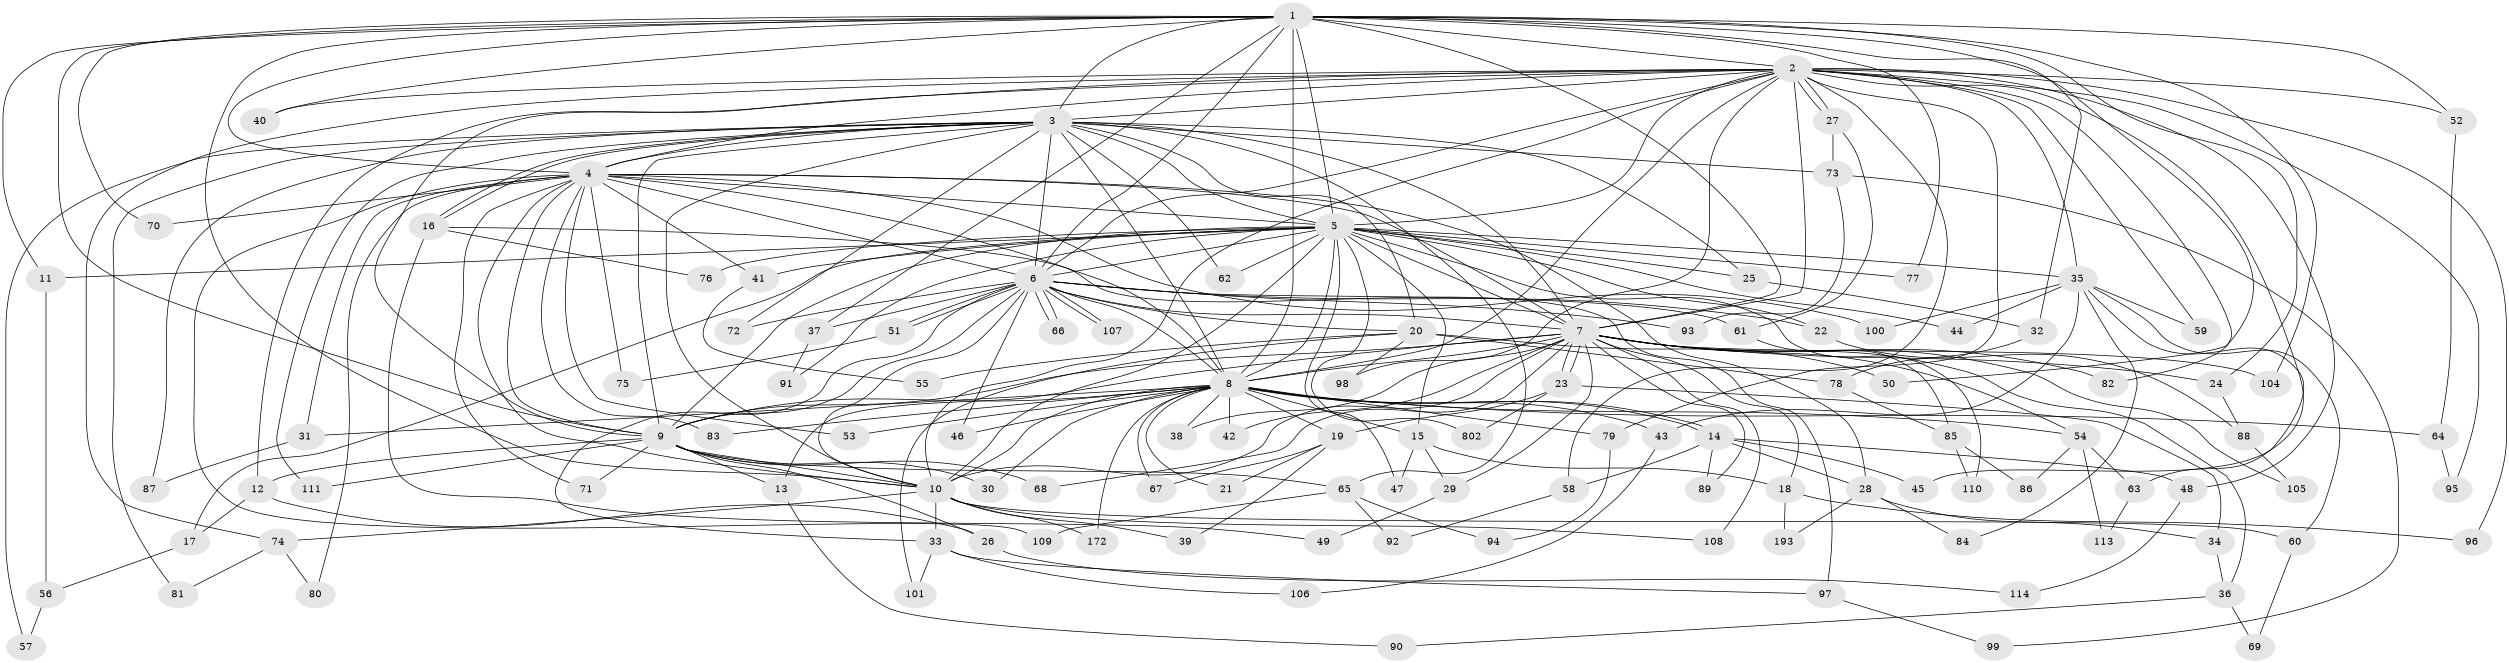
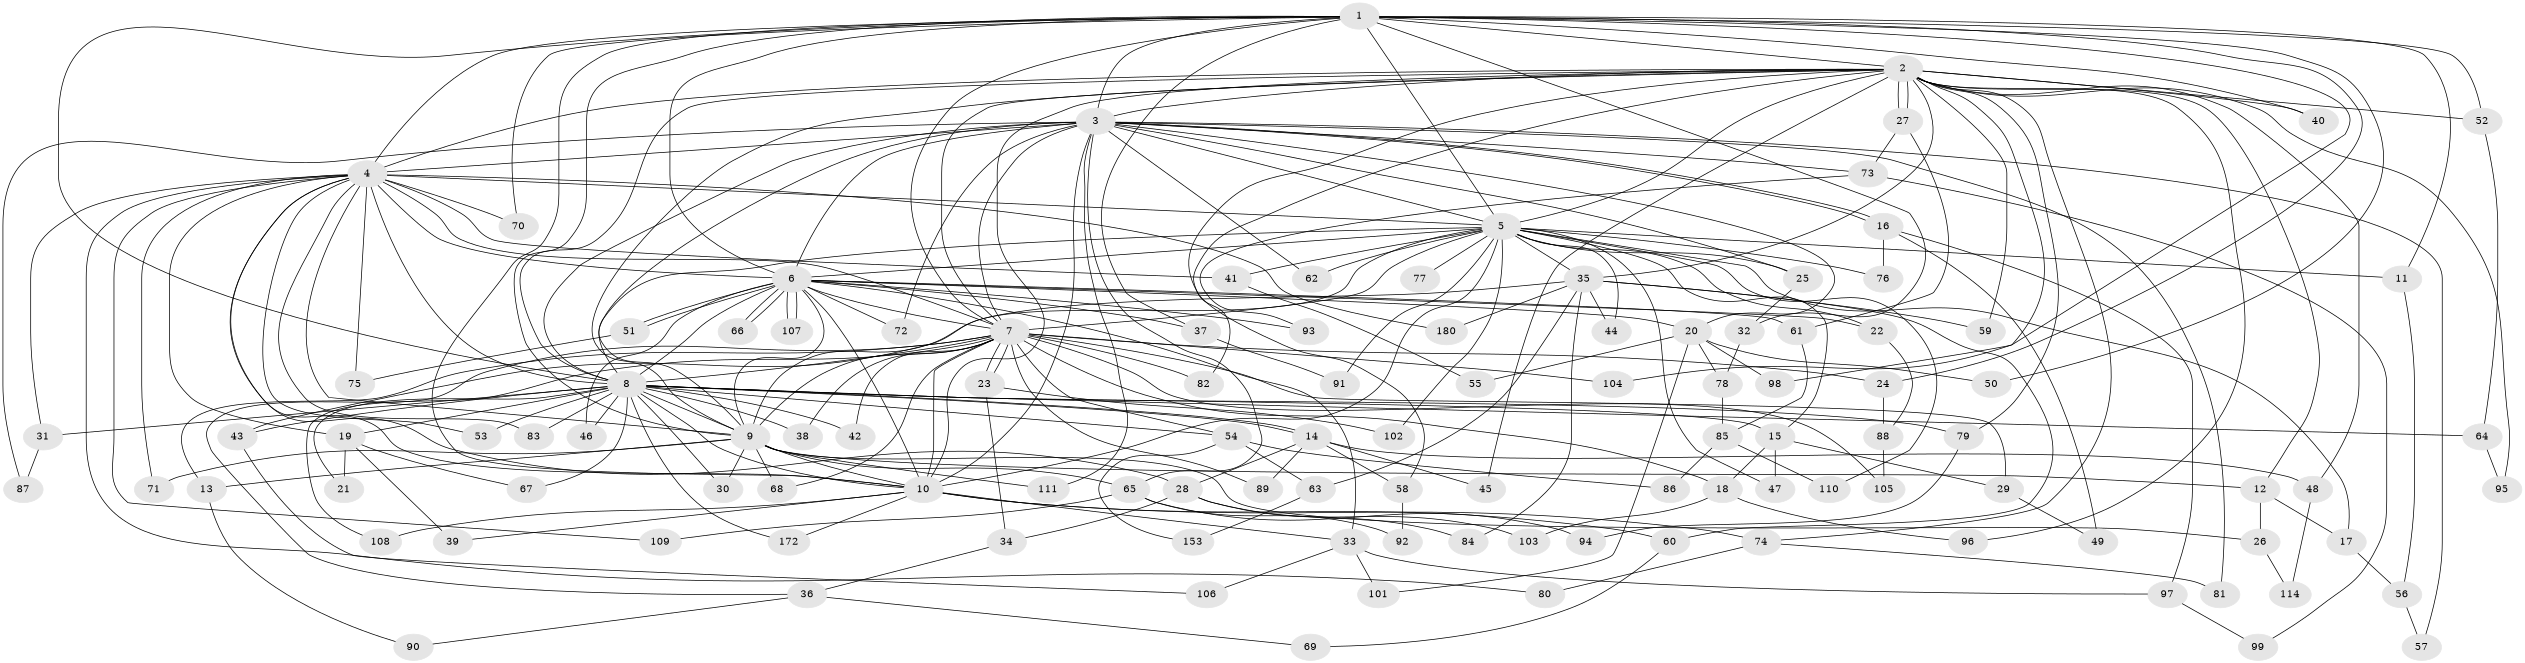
(1788, 49) -> none
(1403, 159) -> none
(1875, 332) -> (1447, 332)
(1451, 414) -> (169, 300)
(1472, 437) -> (1394, 437)
(1784, 542) -> (1529, 542)
(2104, 542) -> (1193, 542)
